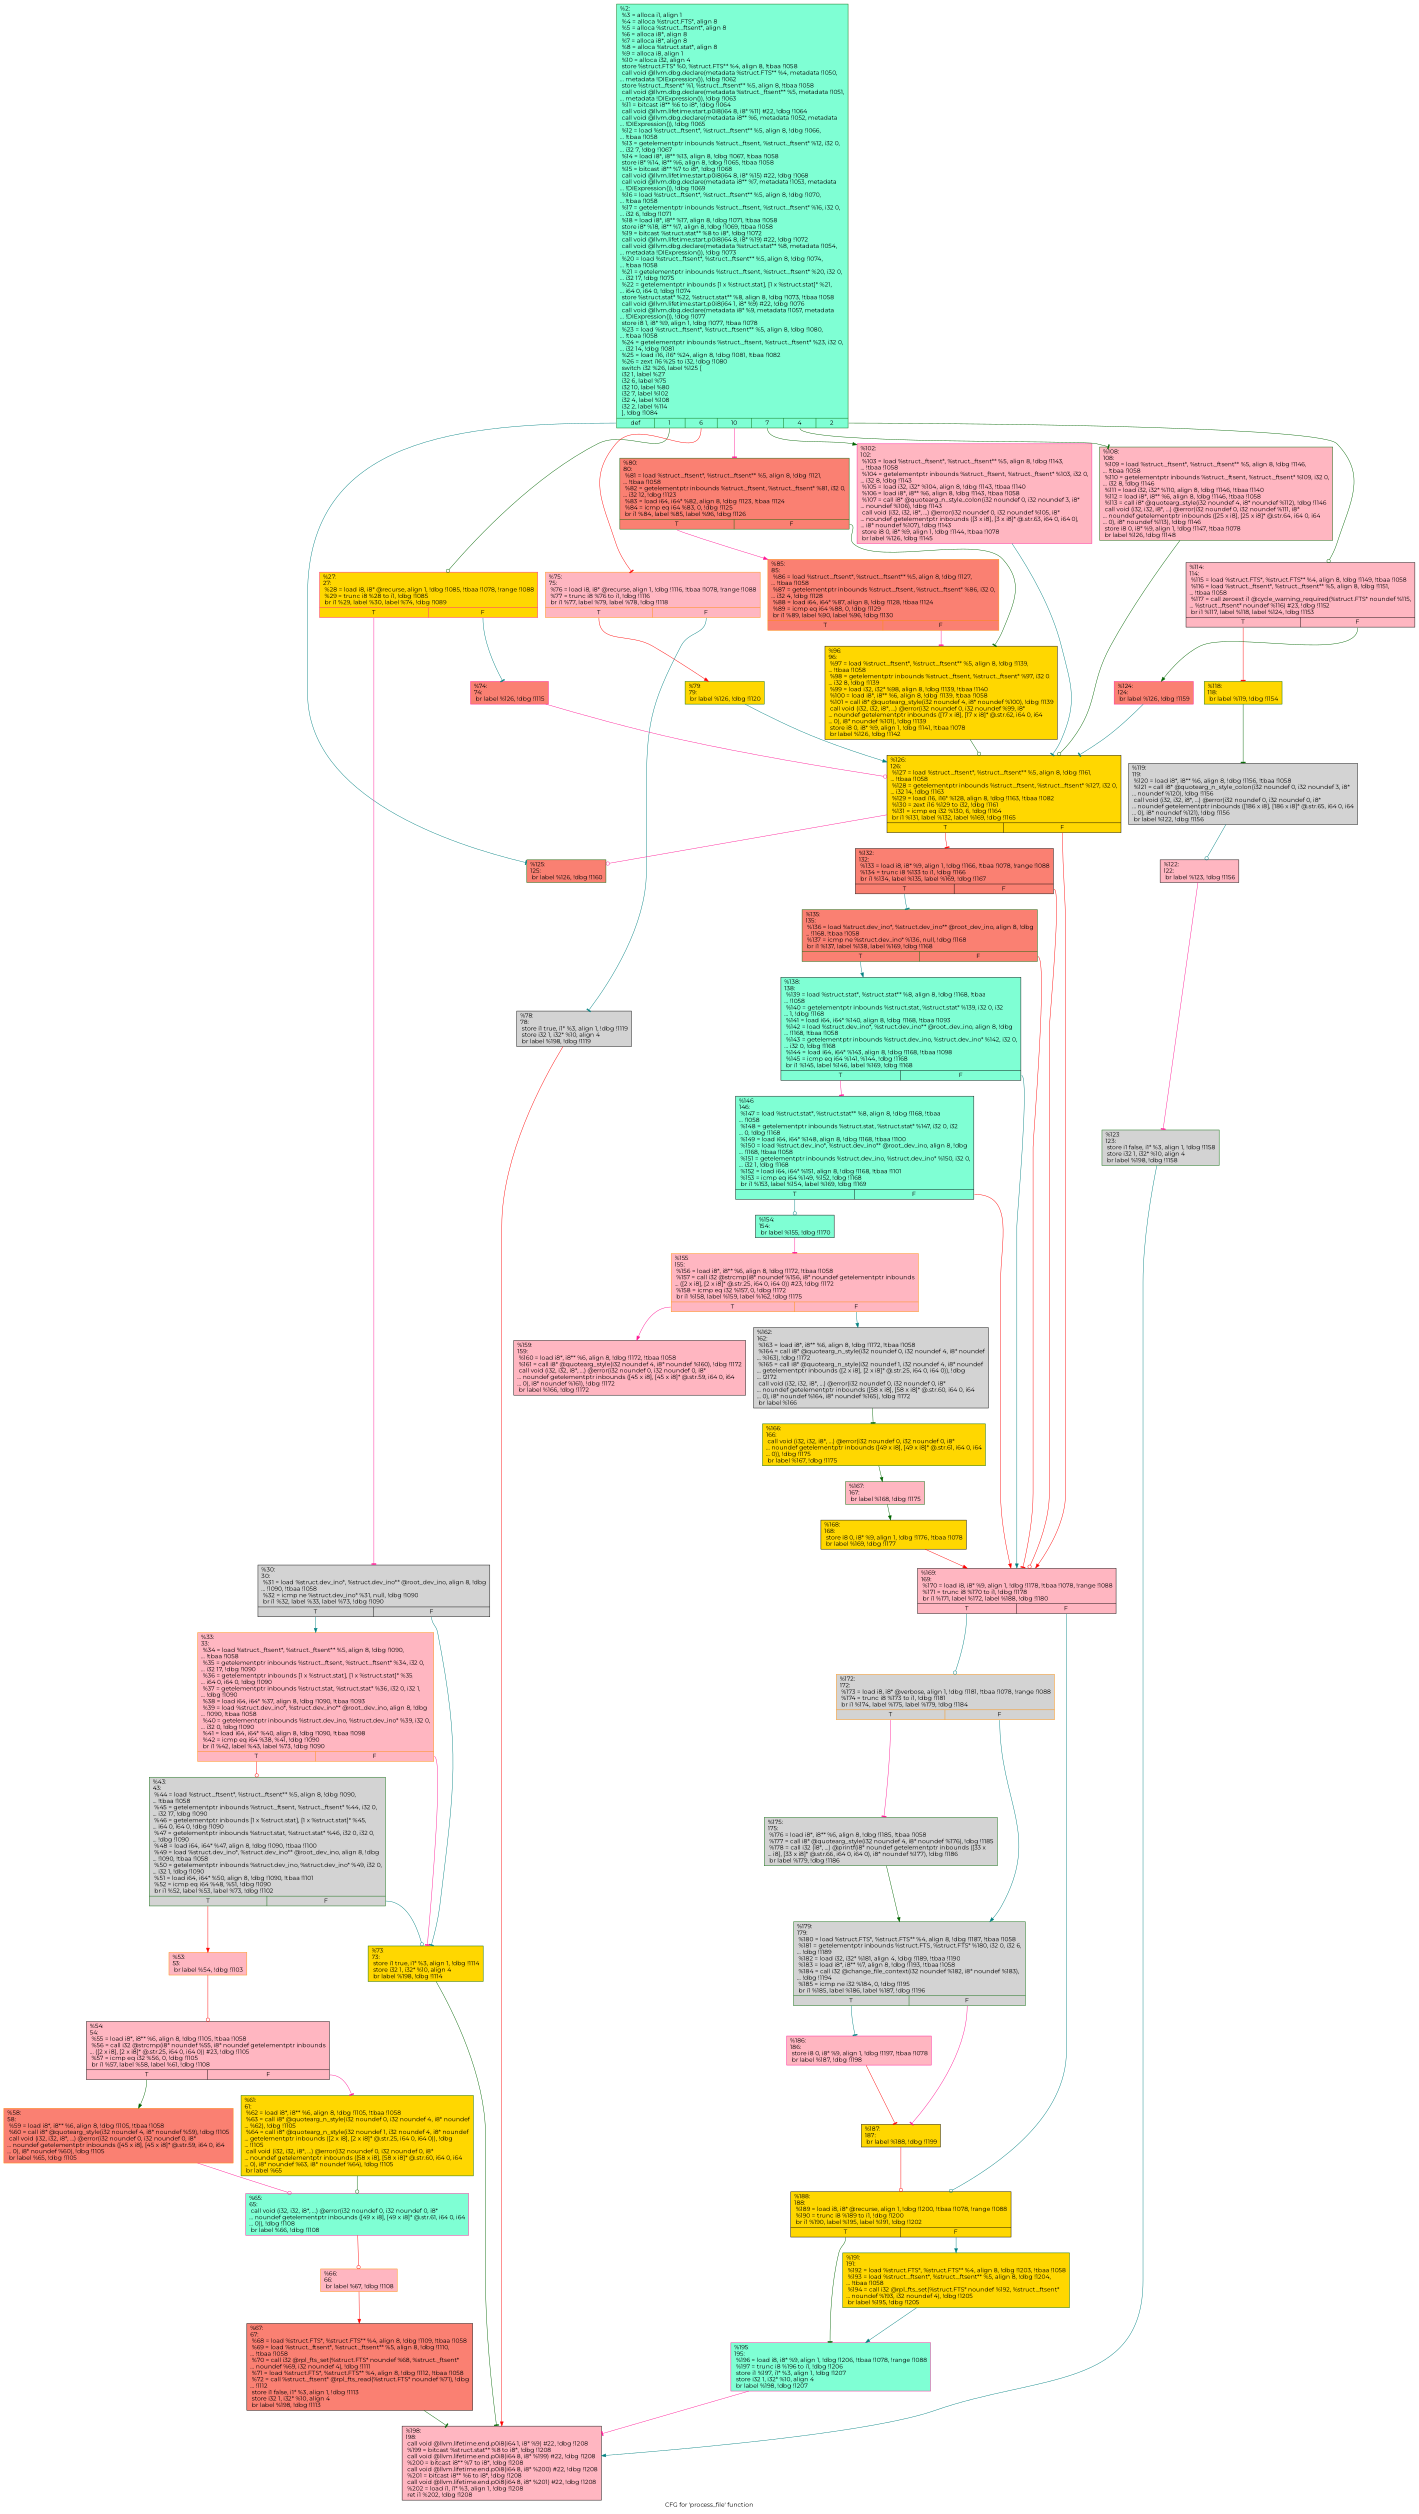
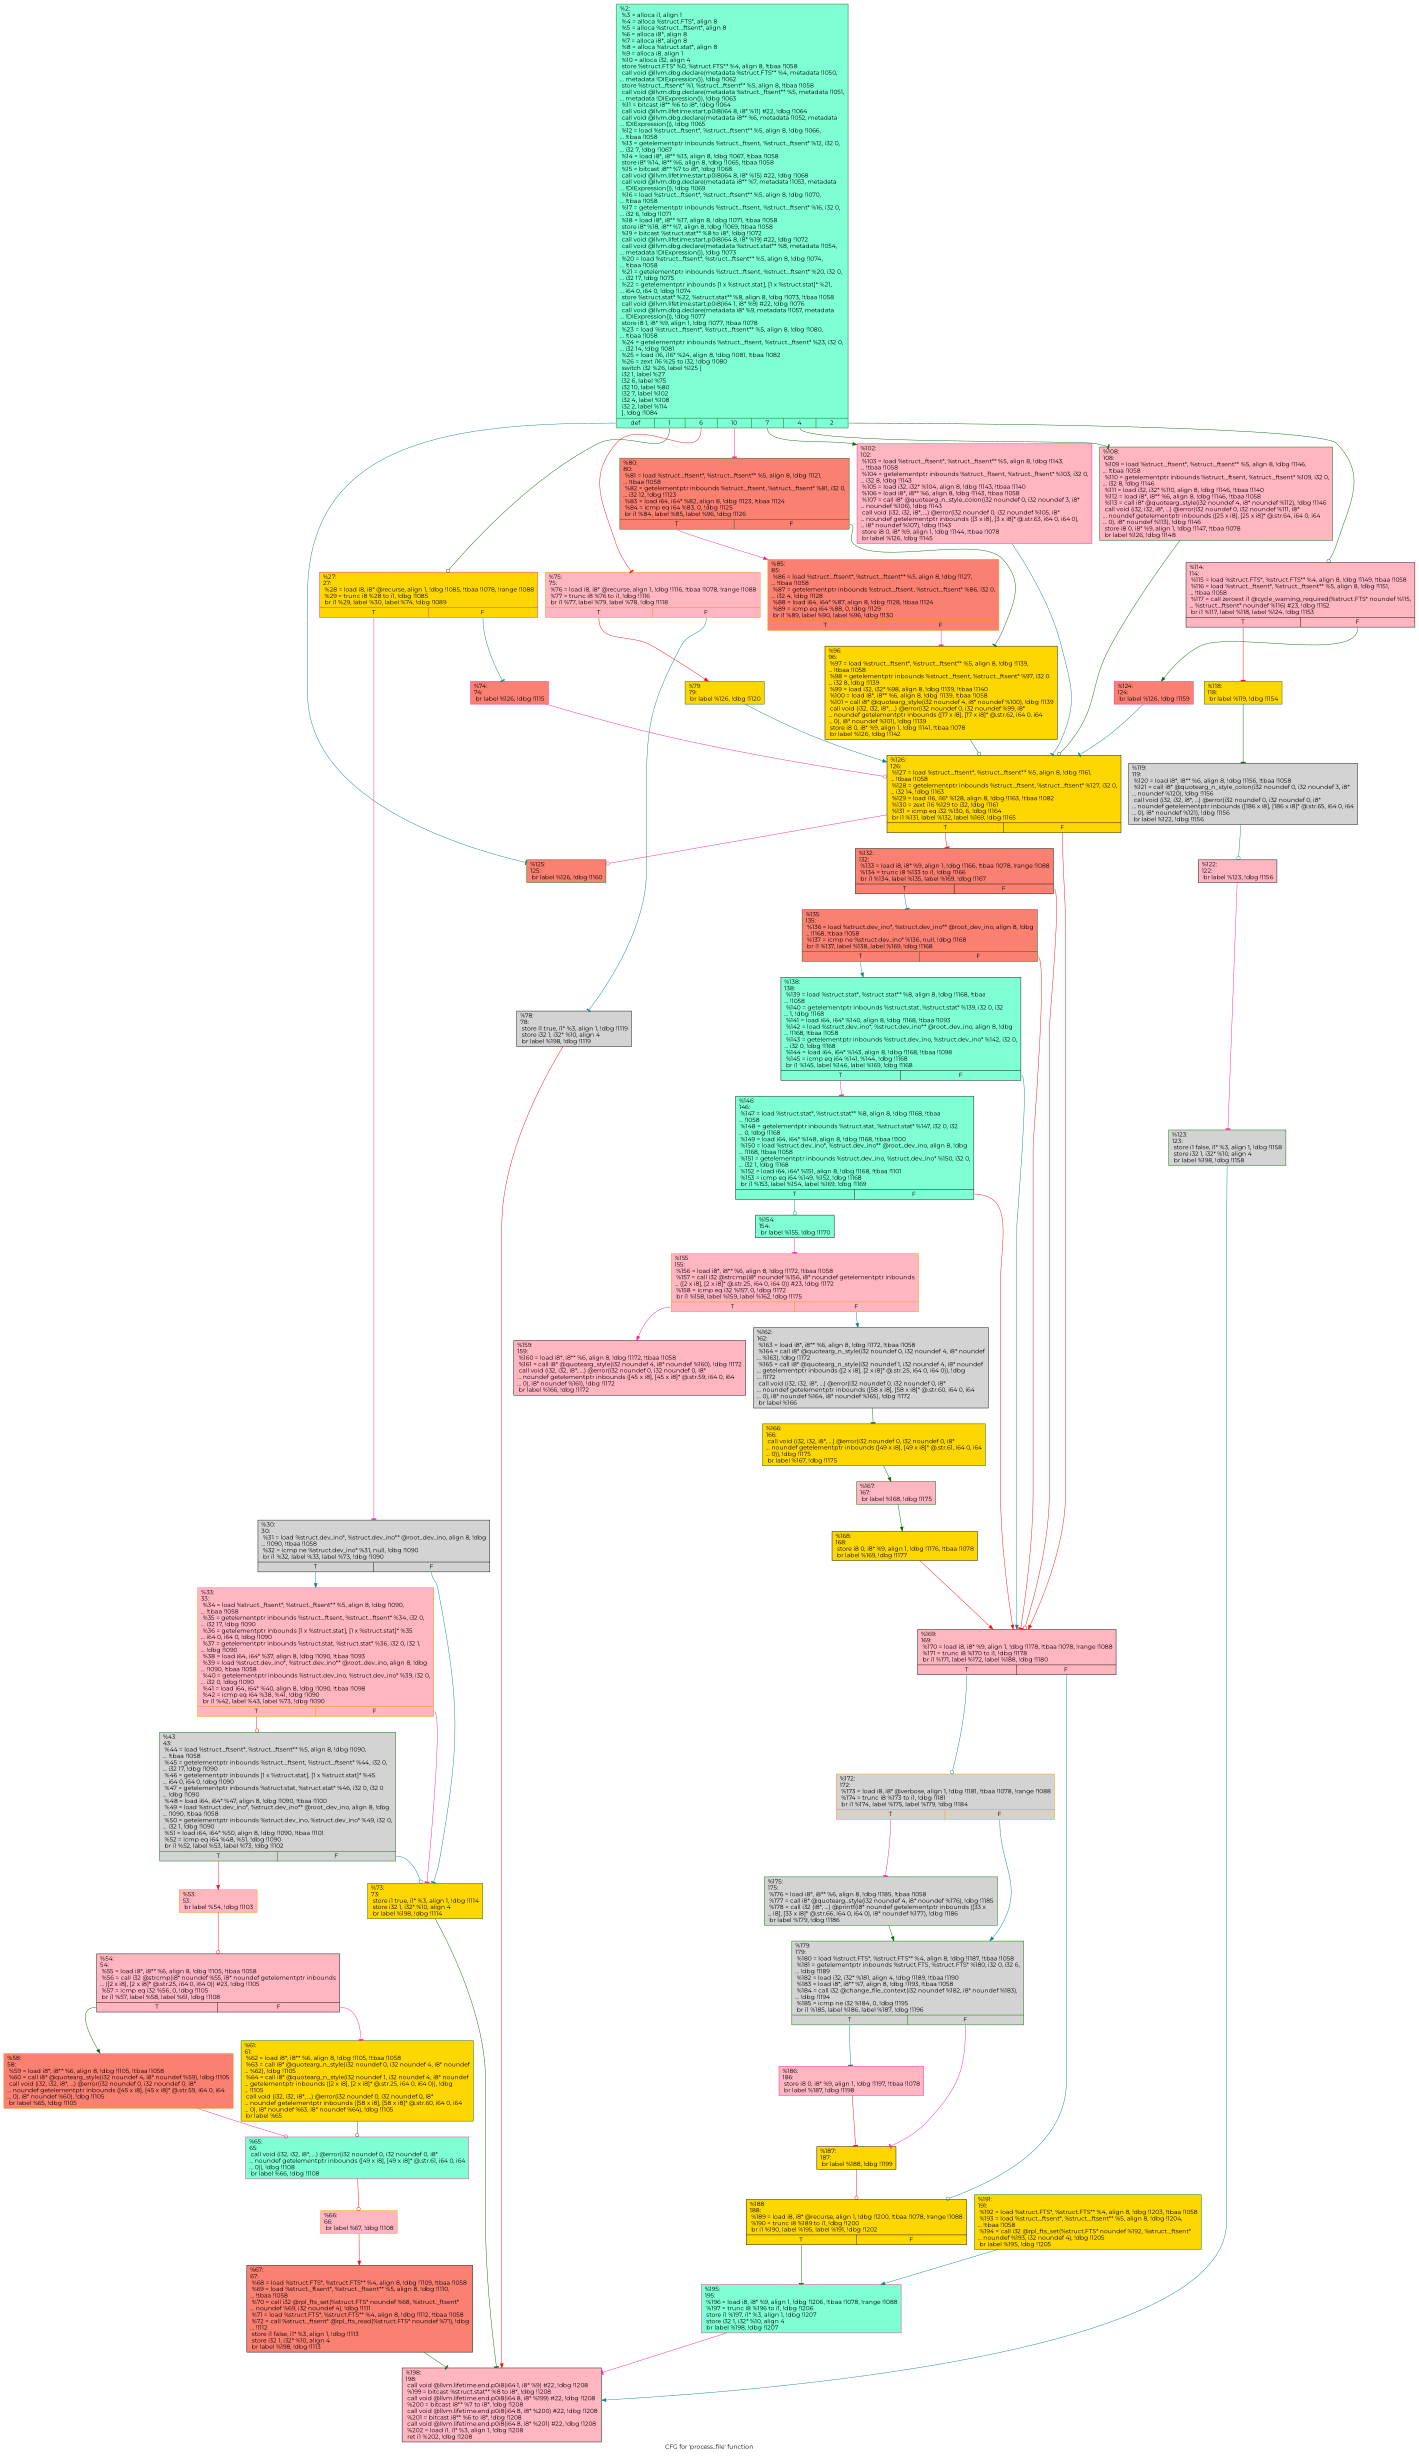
(767, 1377) -> (766, 1377)
(956, 2243) -> none
